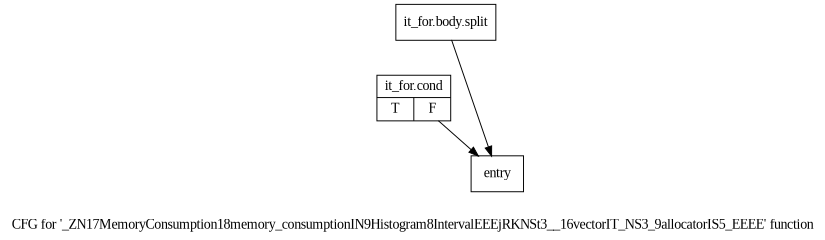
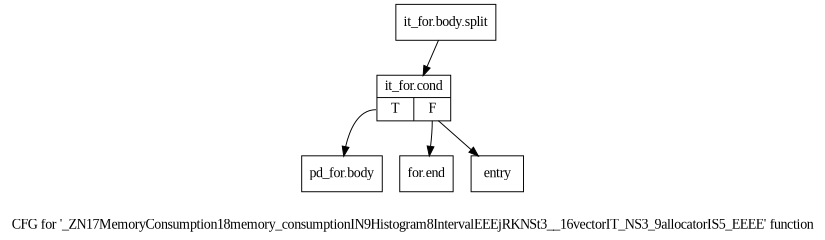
(470, 93) -> (433, 53)
none -> (342, 174)
none -> (426, 174)
